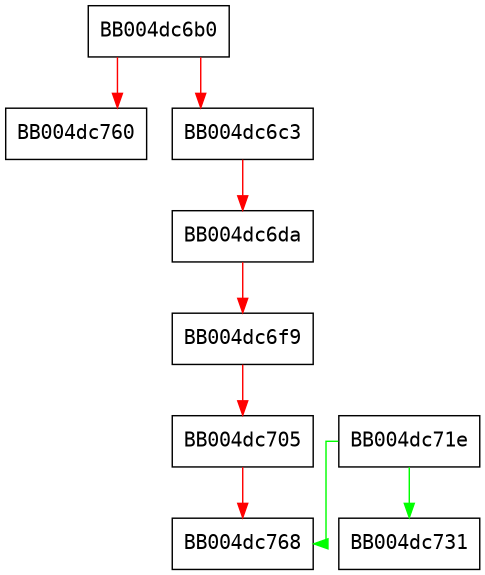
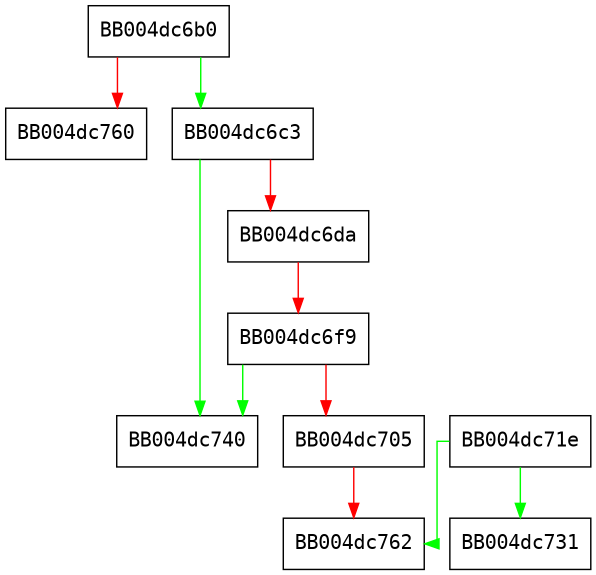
(201, 75) -> (201, 75)
none -> (187, 441)
(243, 544) -> (354, 544)
